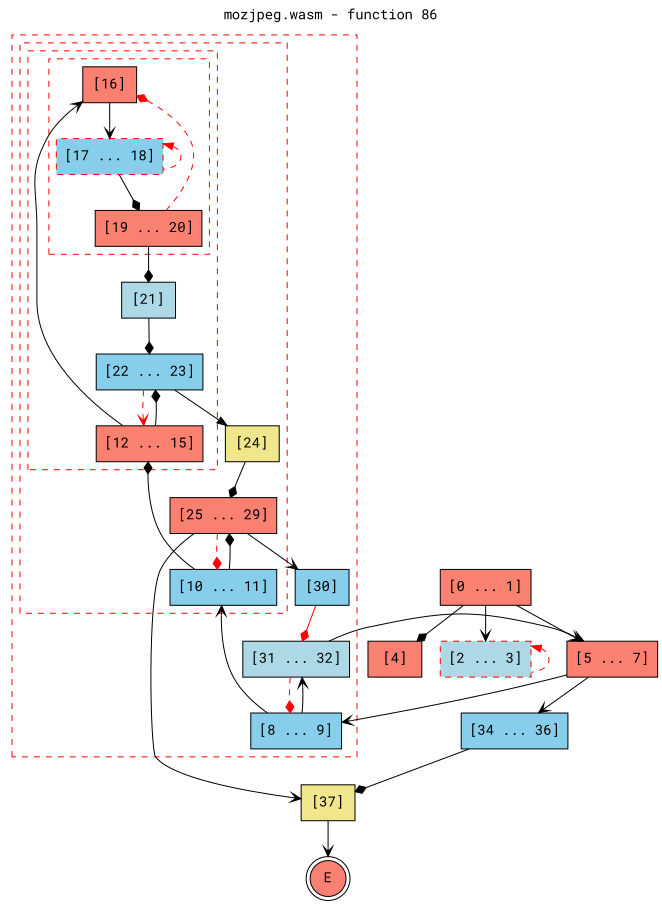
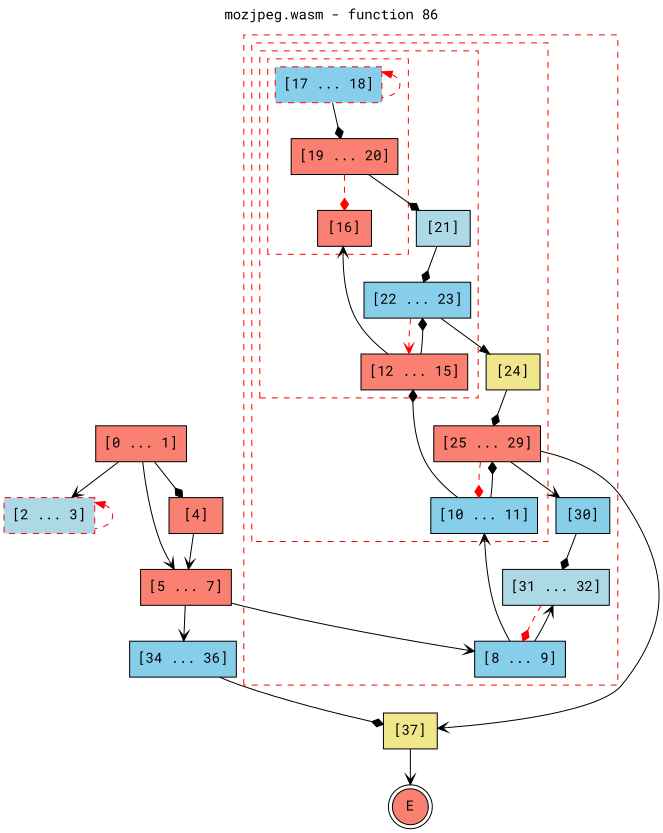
(110, 116) -> none
(439, 615) -> (192, 547)
(311, 618) -> (572, 546)
